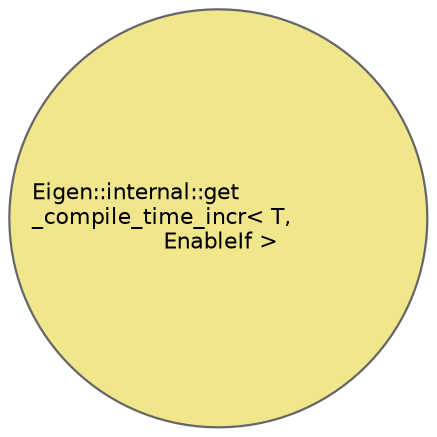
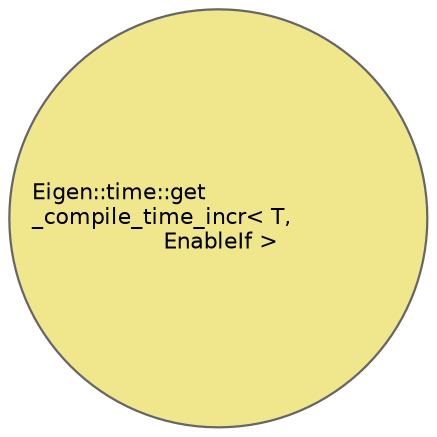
(218, 218) -> (218, 218)
